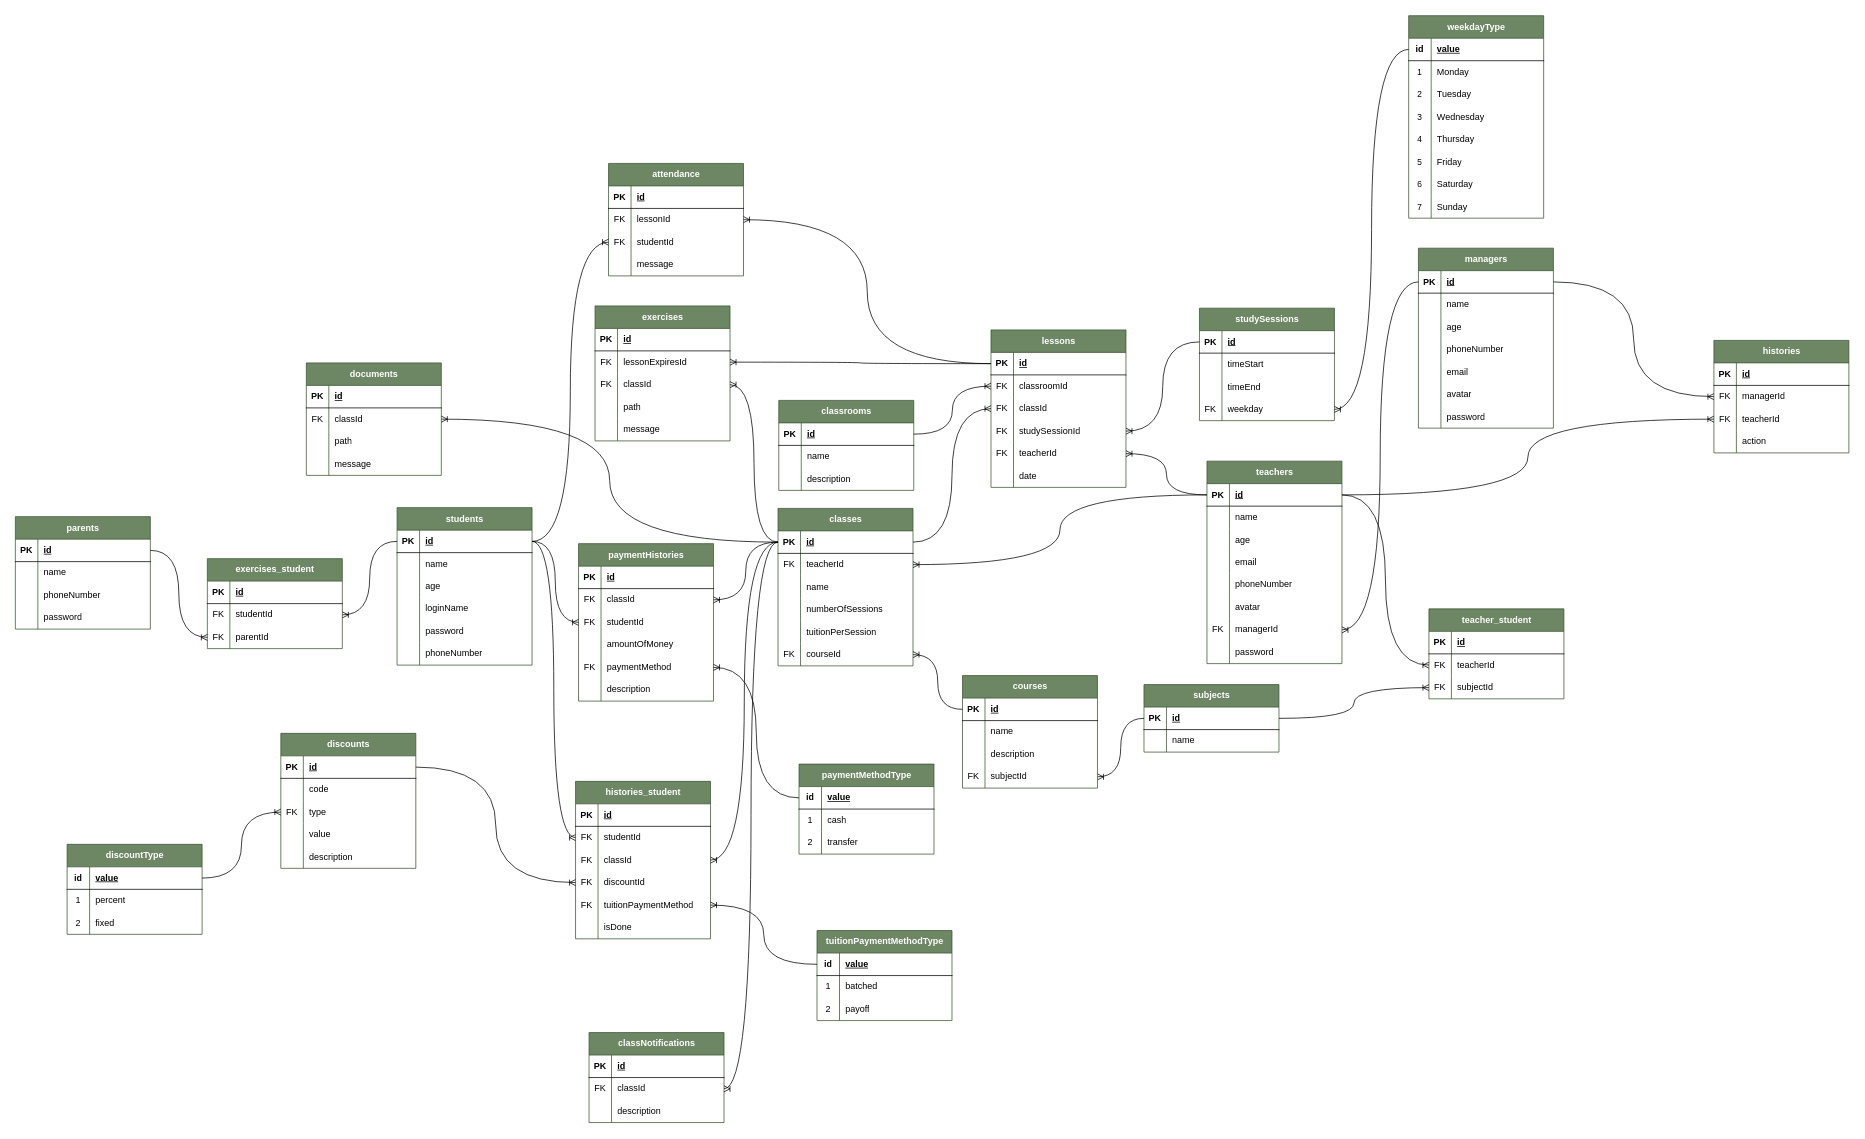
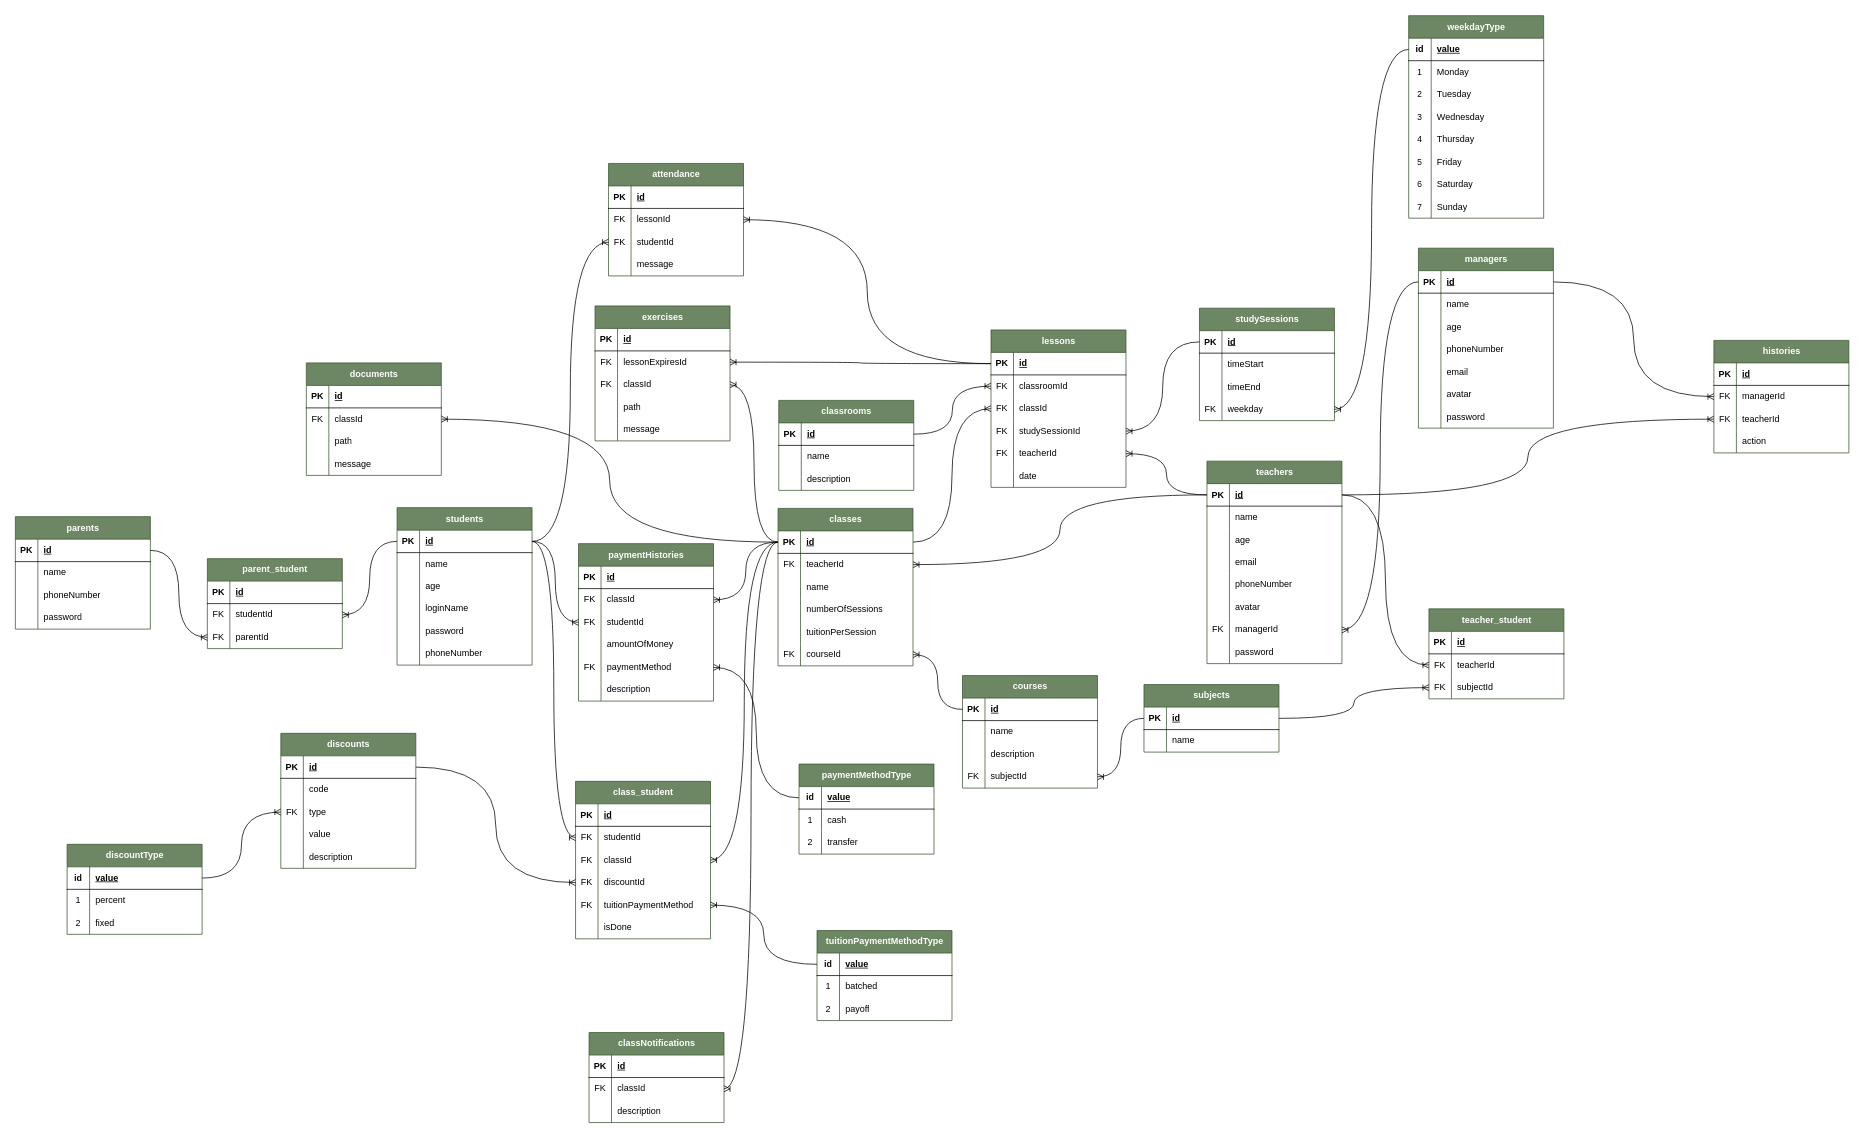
(275, 570) -> (275, 570)
(644, 792) -> (644, 792)
